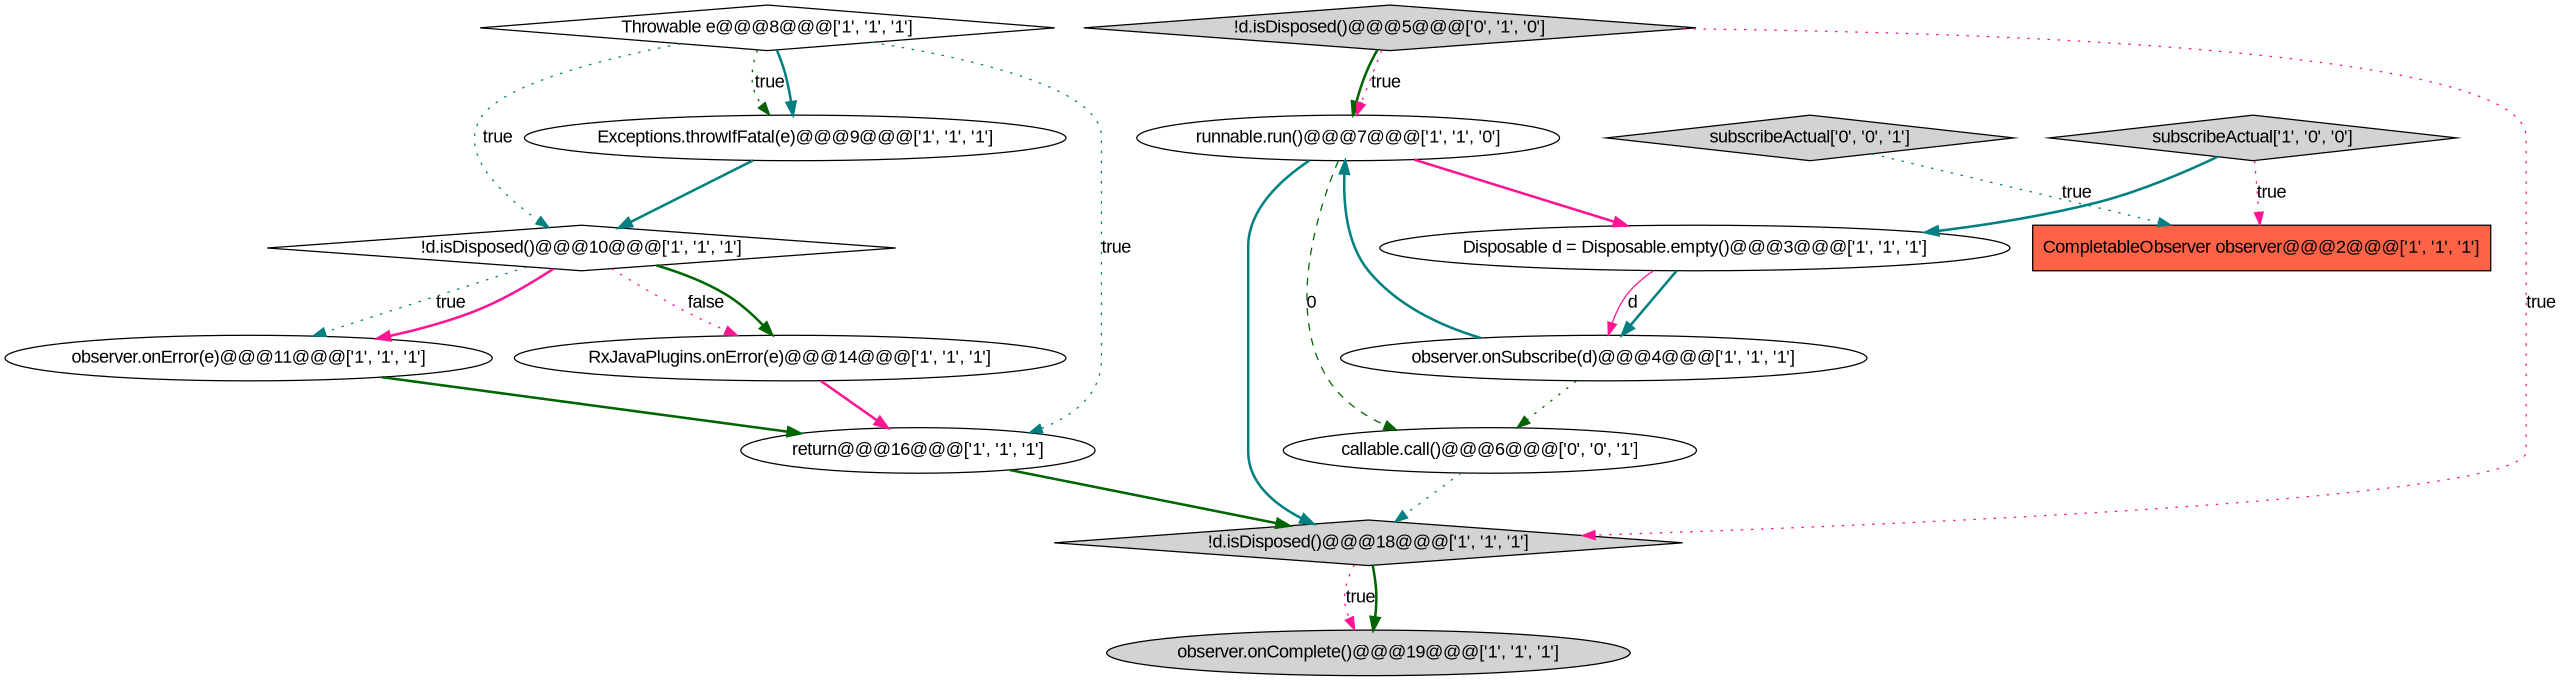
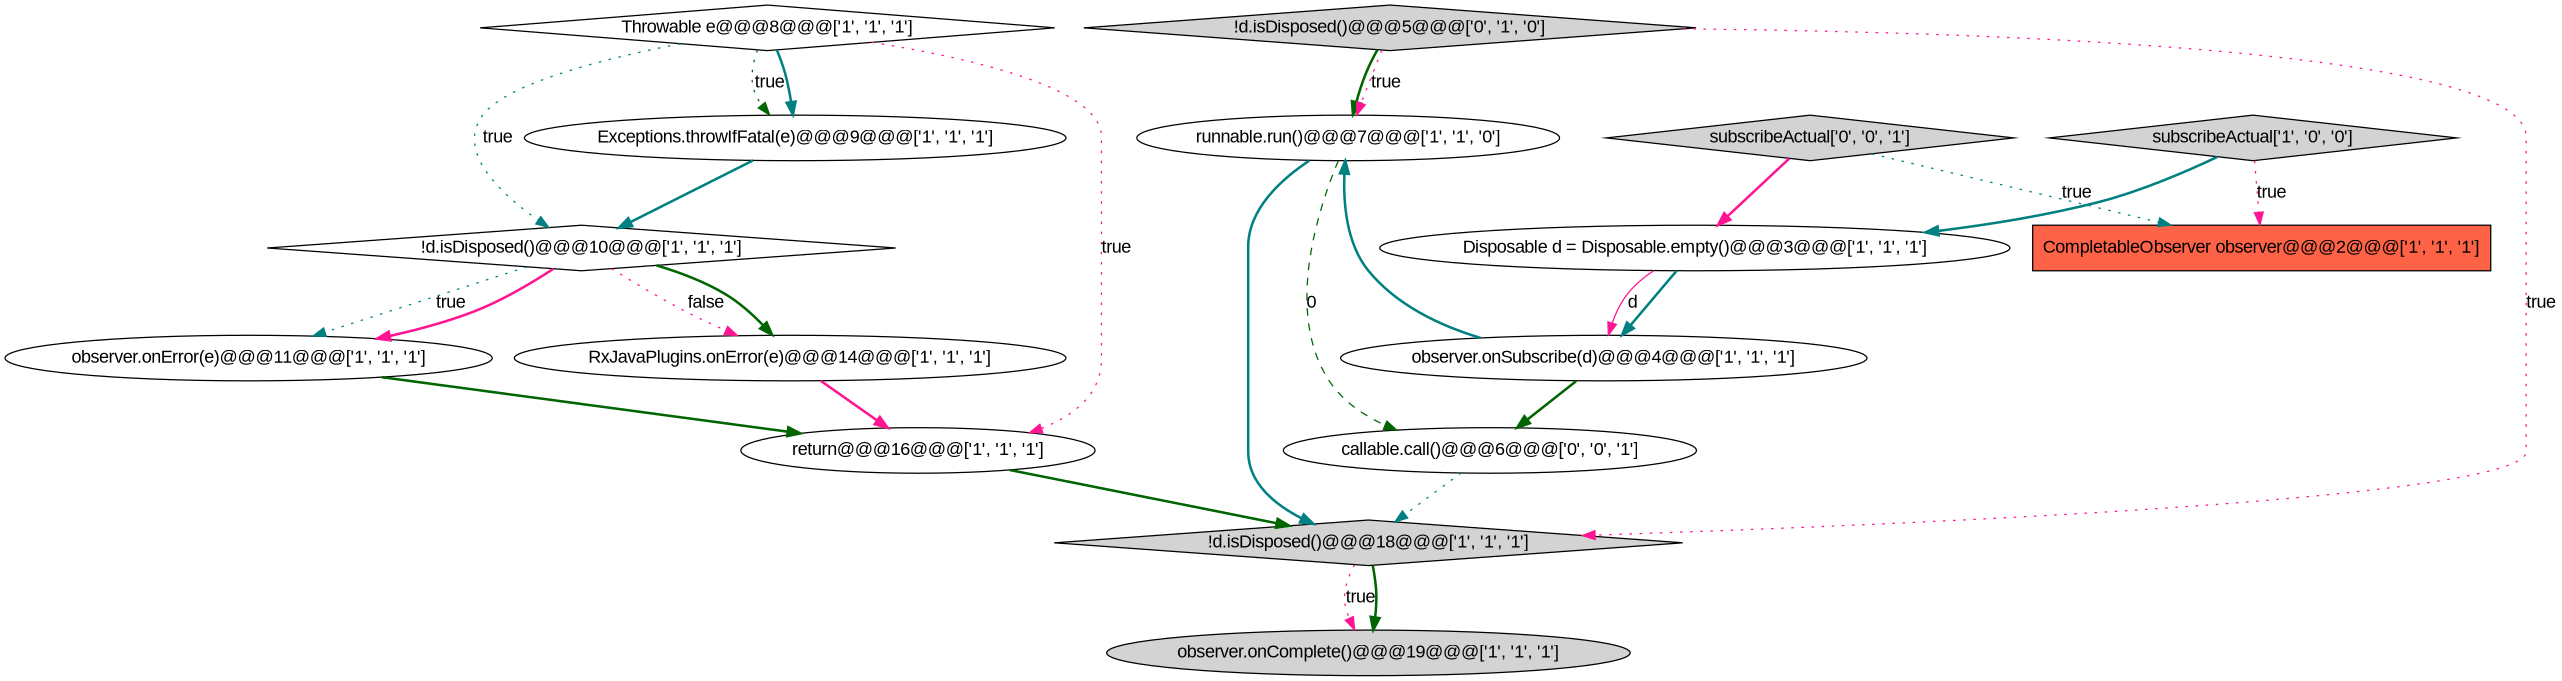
(1101, 167) -> (1101, 167)
(1514, 191) -> (1758, 187)
(1552, 400) -> (1552, 400)
